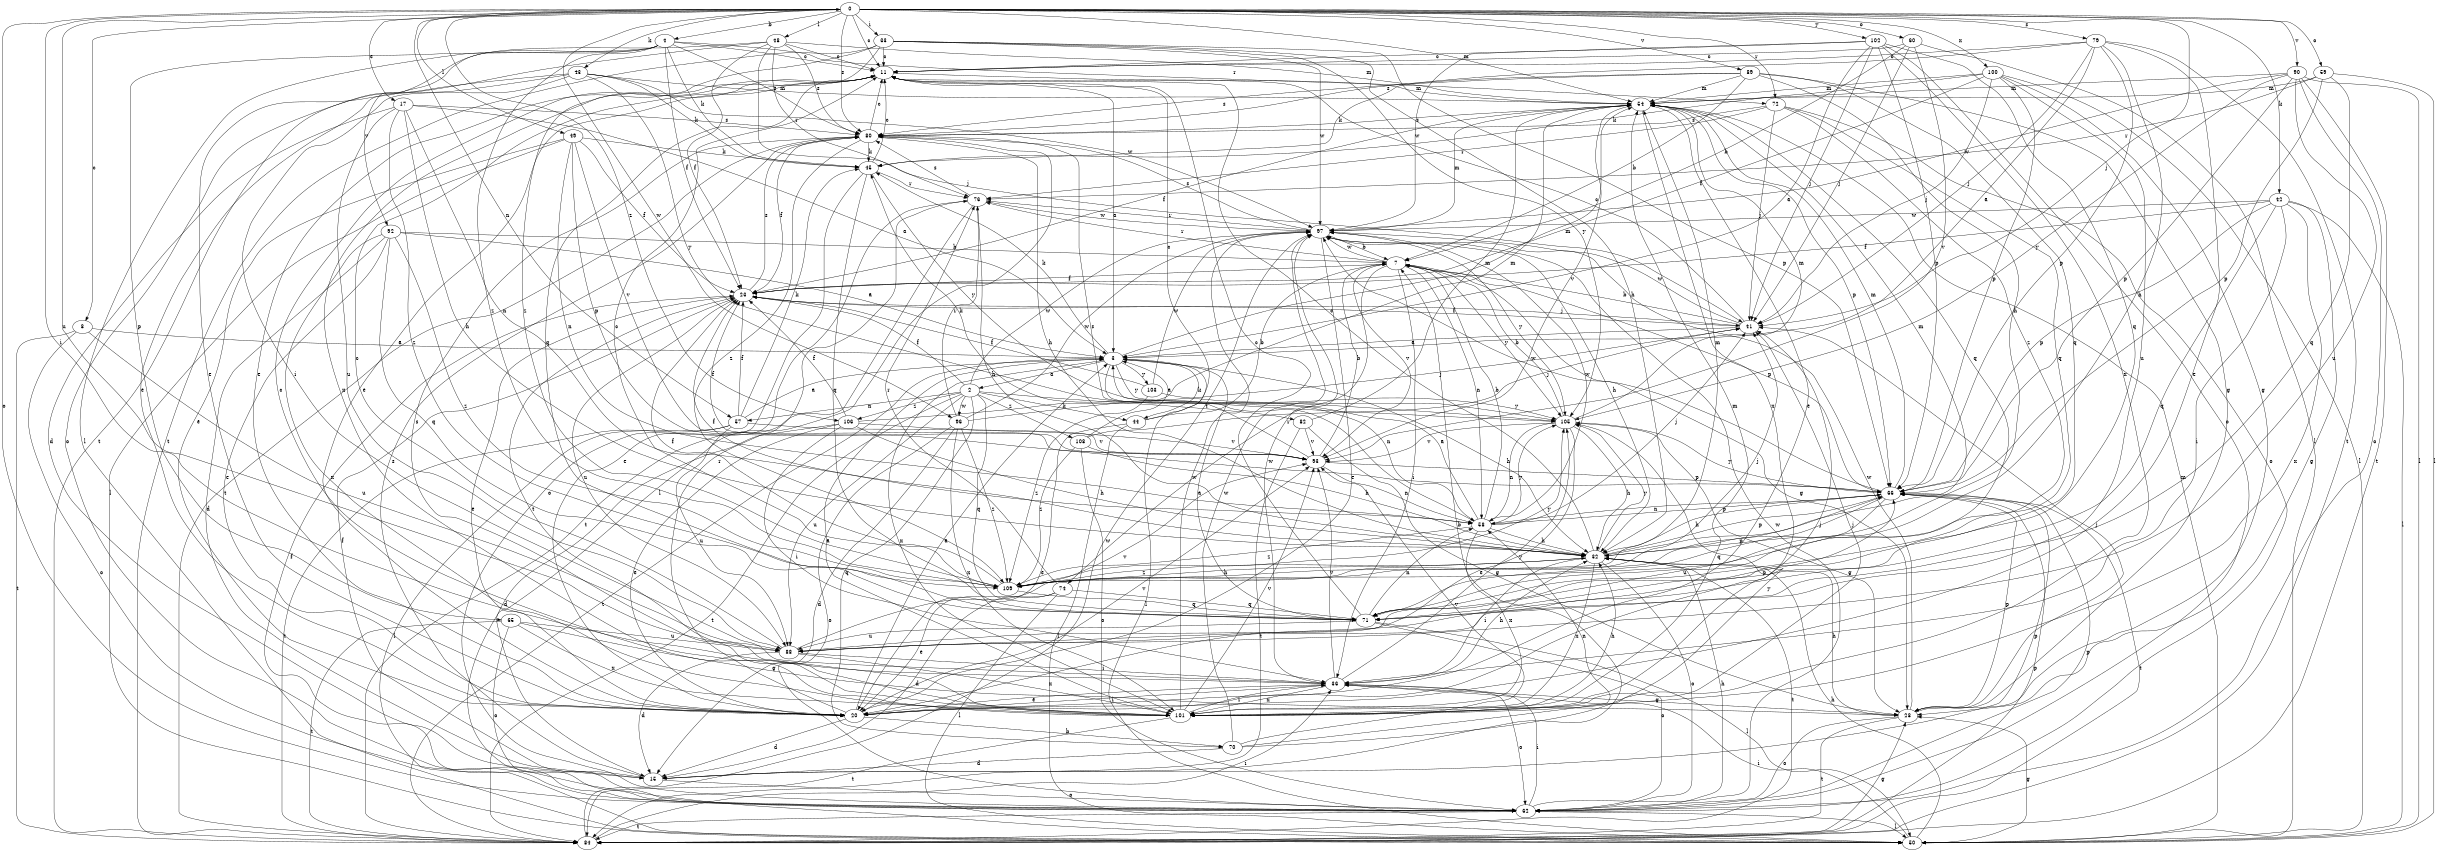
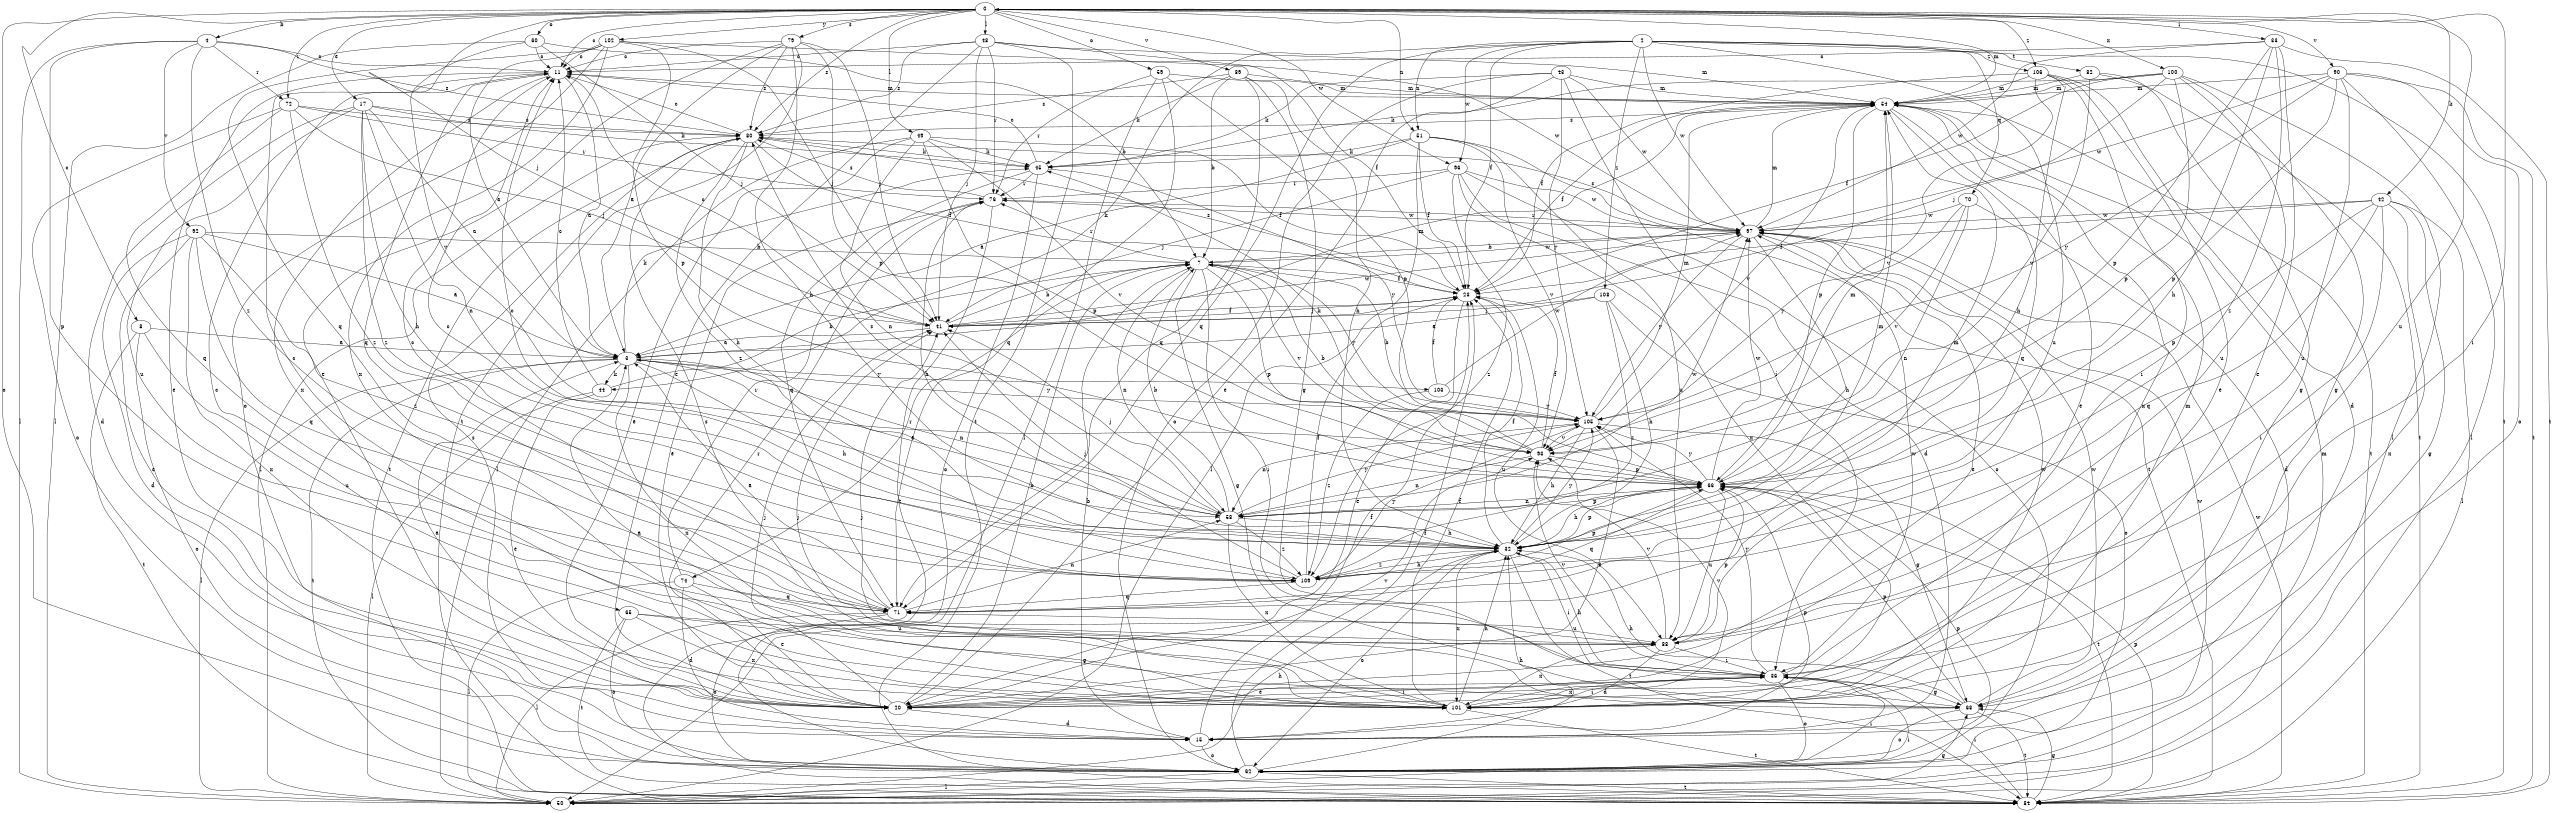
(709, 20) -> none
(1334, 73) -> none
(733, 140) -> (698, 144)
(685, 172) -> none
(1046, 374) -> none
(738, 422) -> (1420, 136)
none -> (2370, 451)
(533, 509) -> (1460, 502)
(1908, 716) -> (1969, 708)
(1042, 732) -> (1034, 467)
